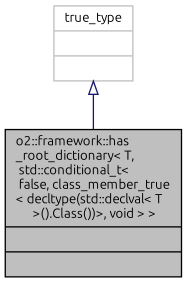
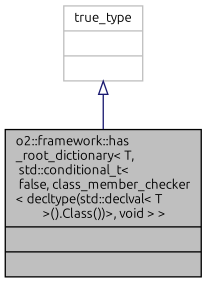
(93, 185) -> (103, 185)
